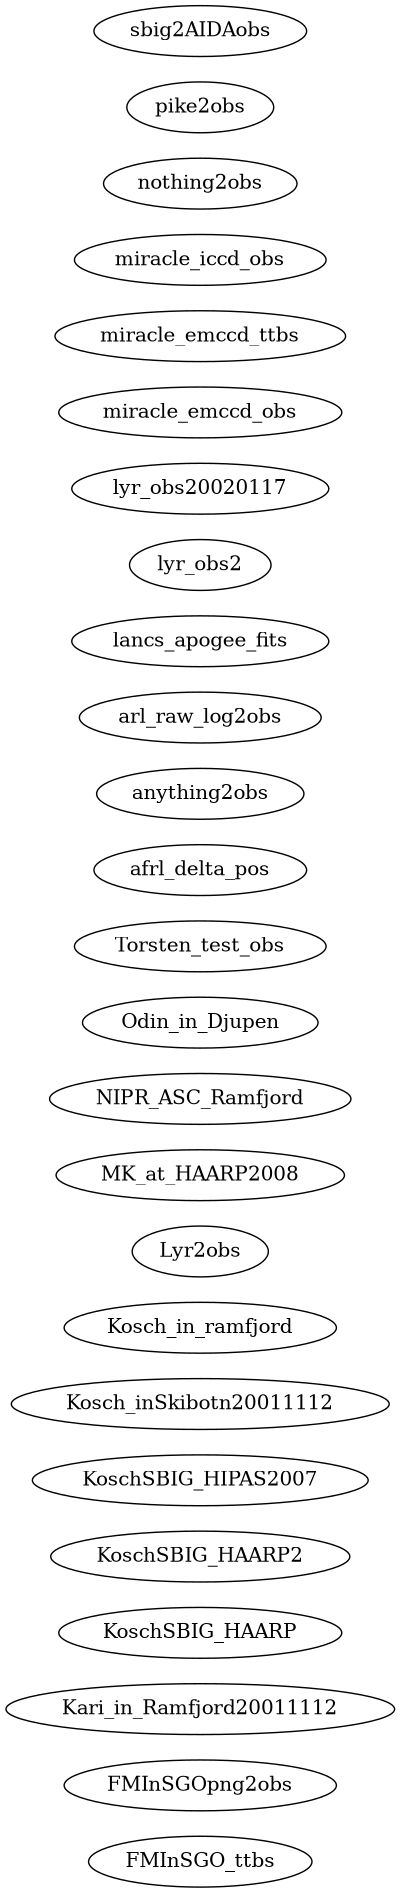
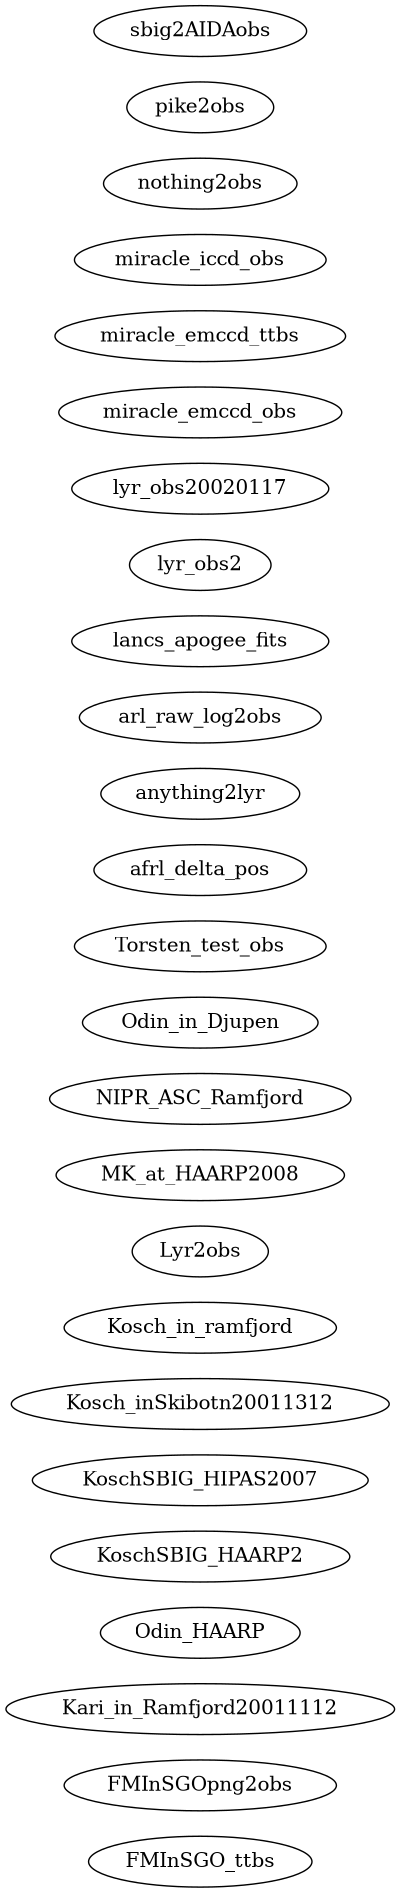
(200, 794) -> (200, 794)
(200, 1404) -> (200, 1404)
(200, 1633) -> (200, 1633)
